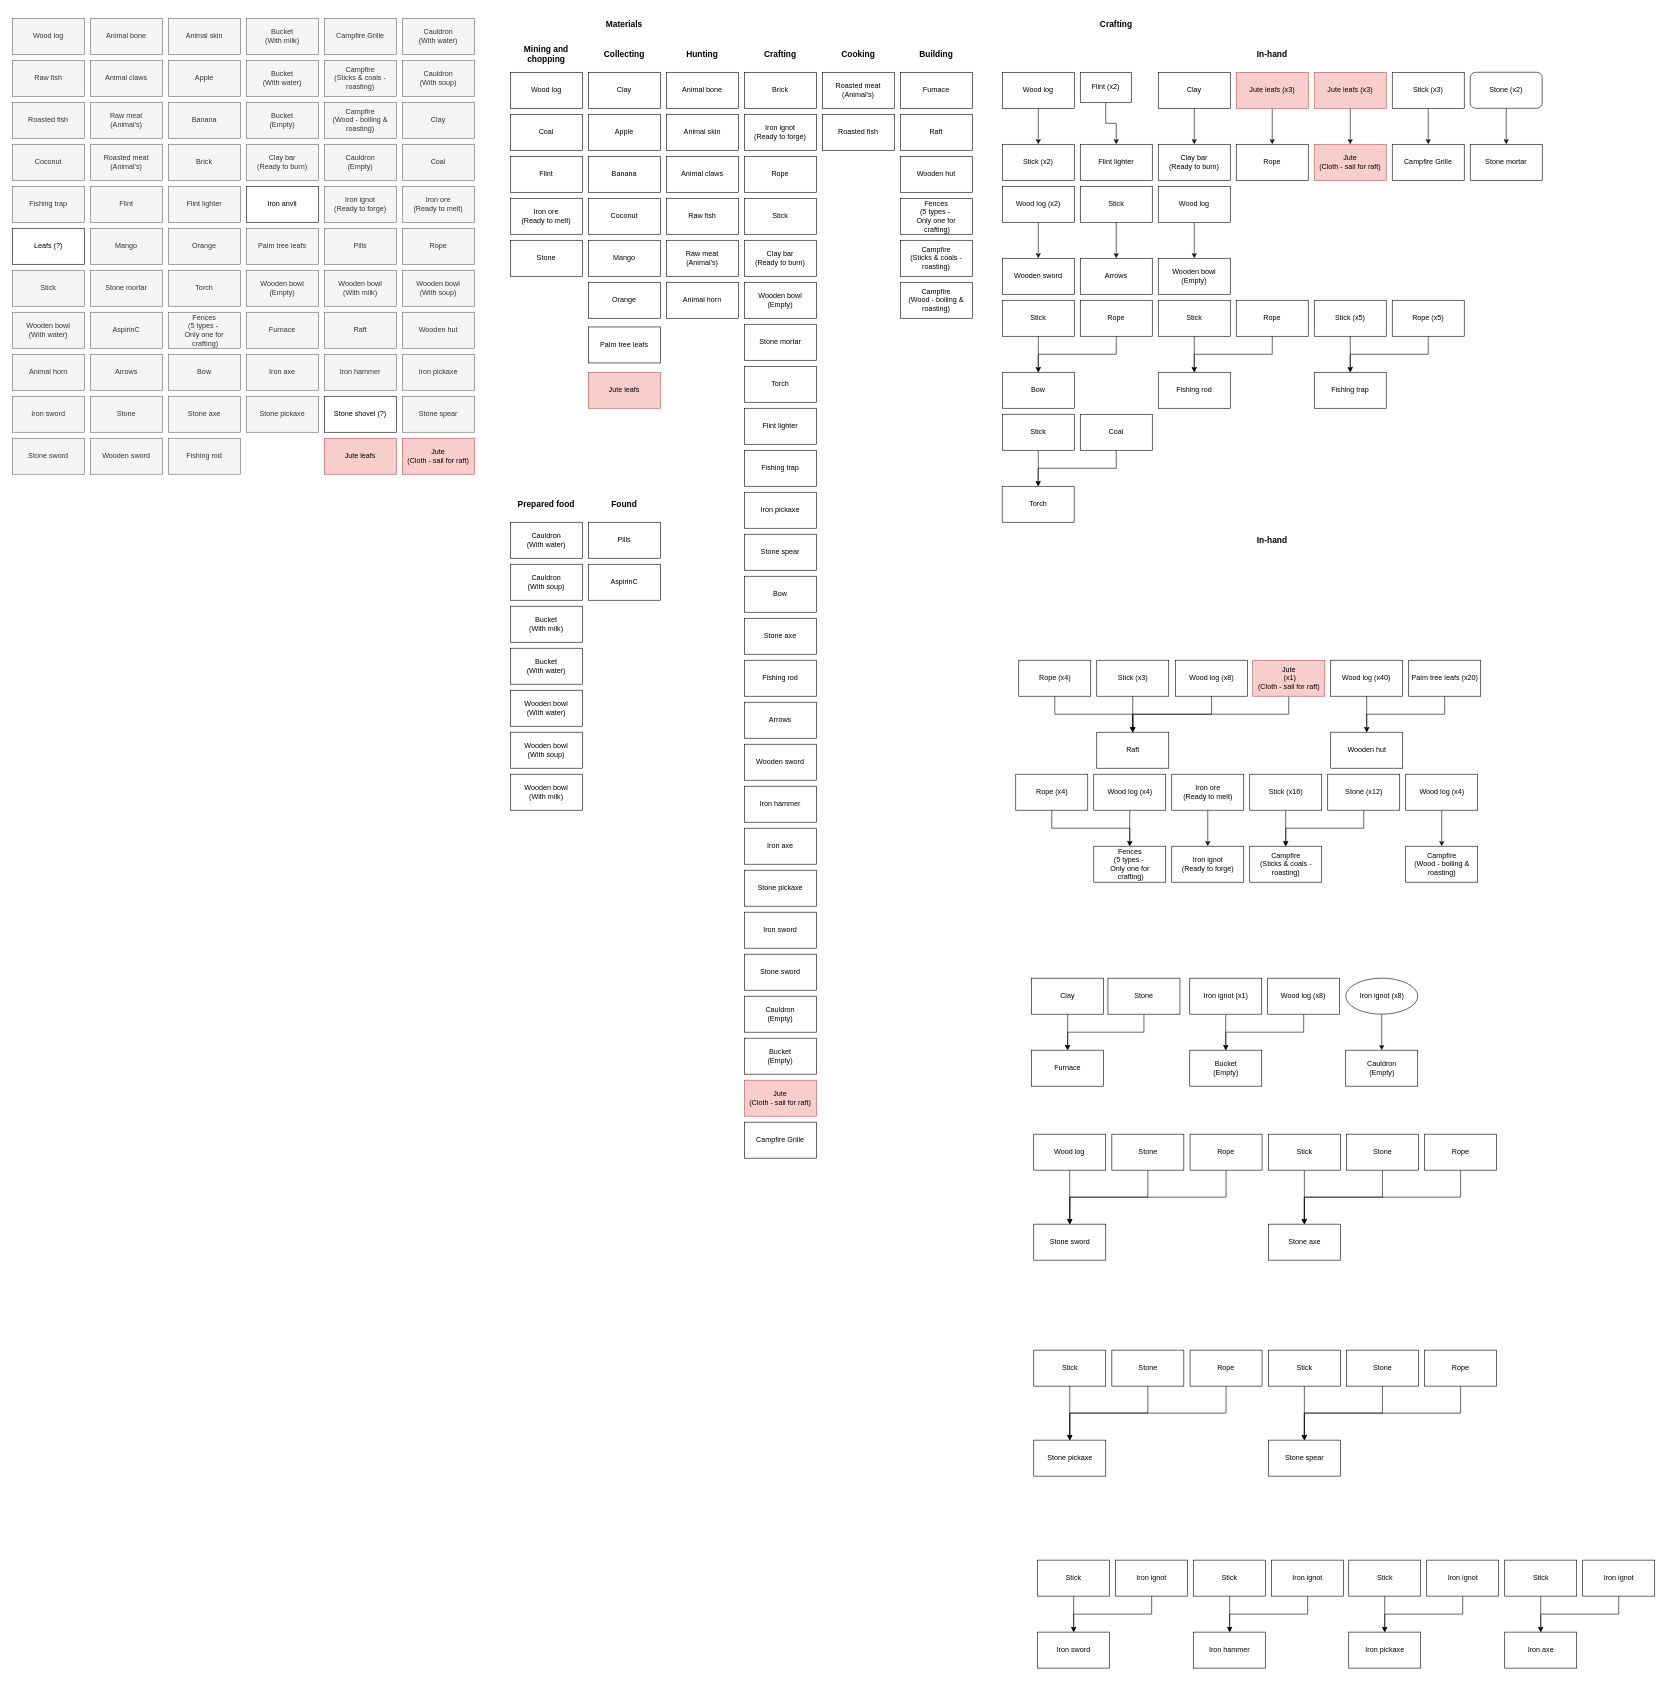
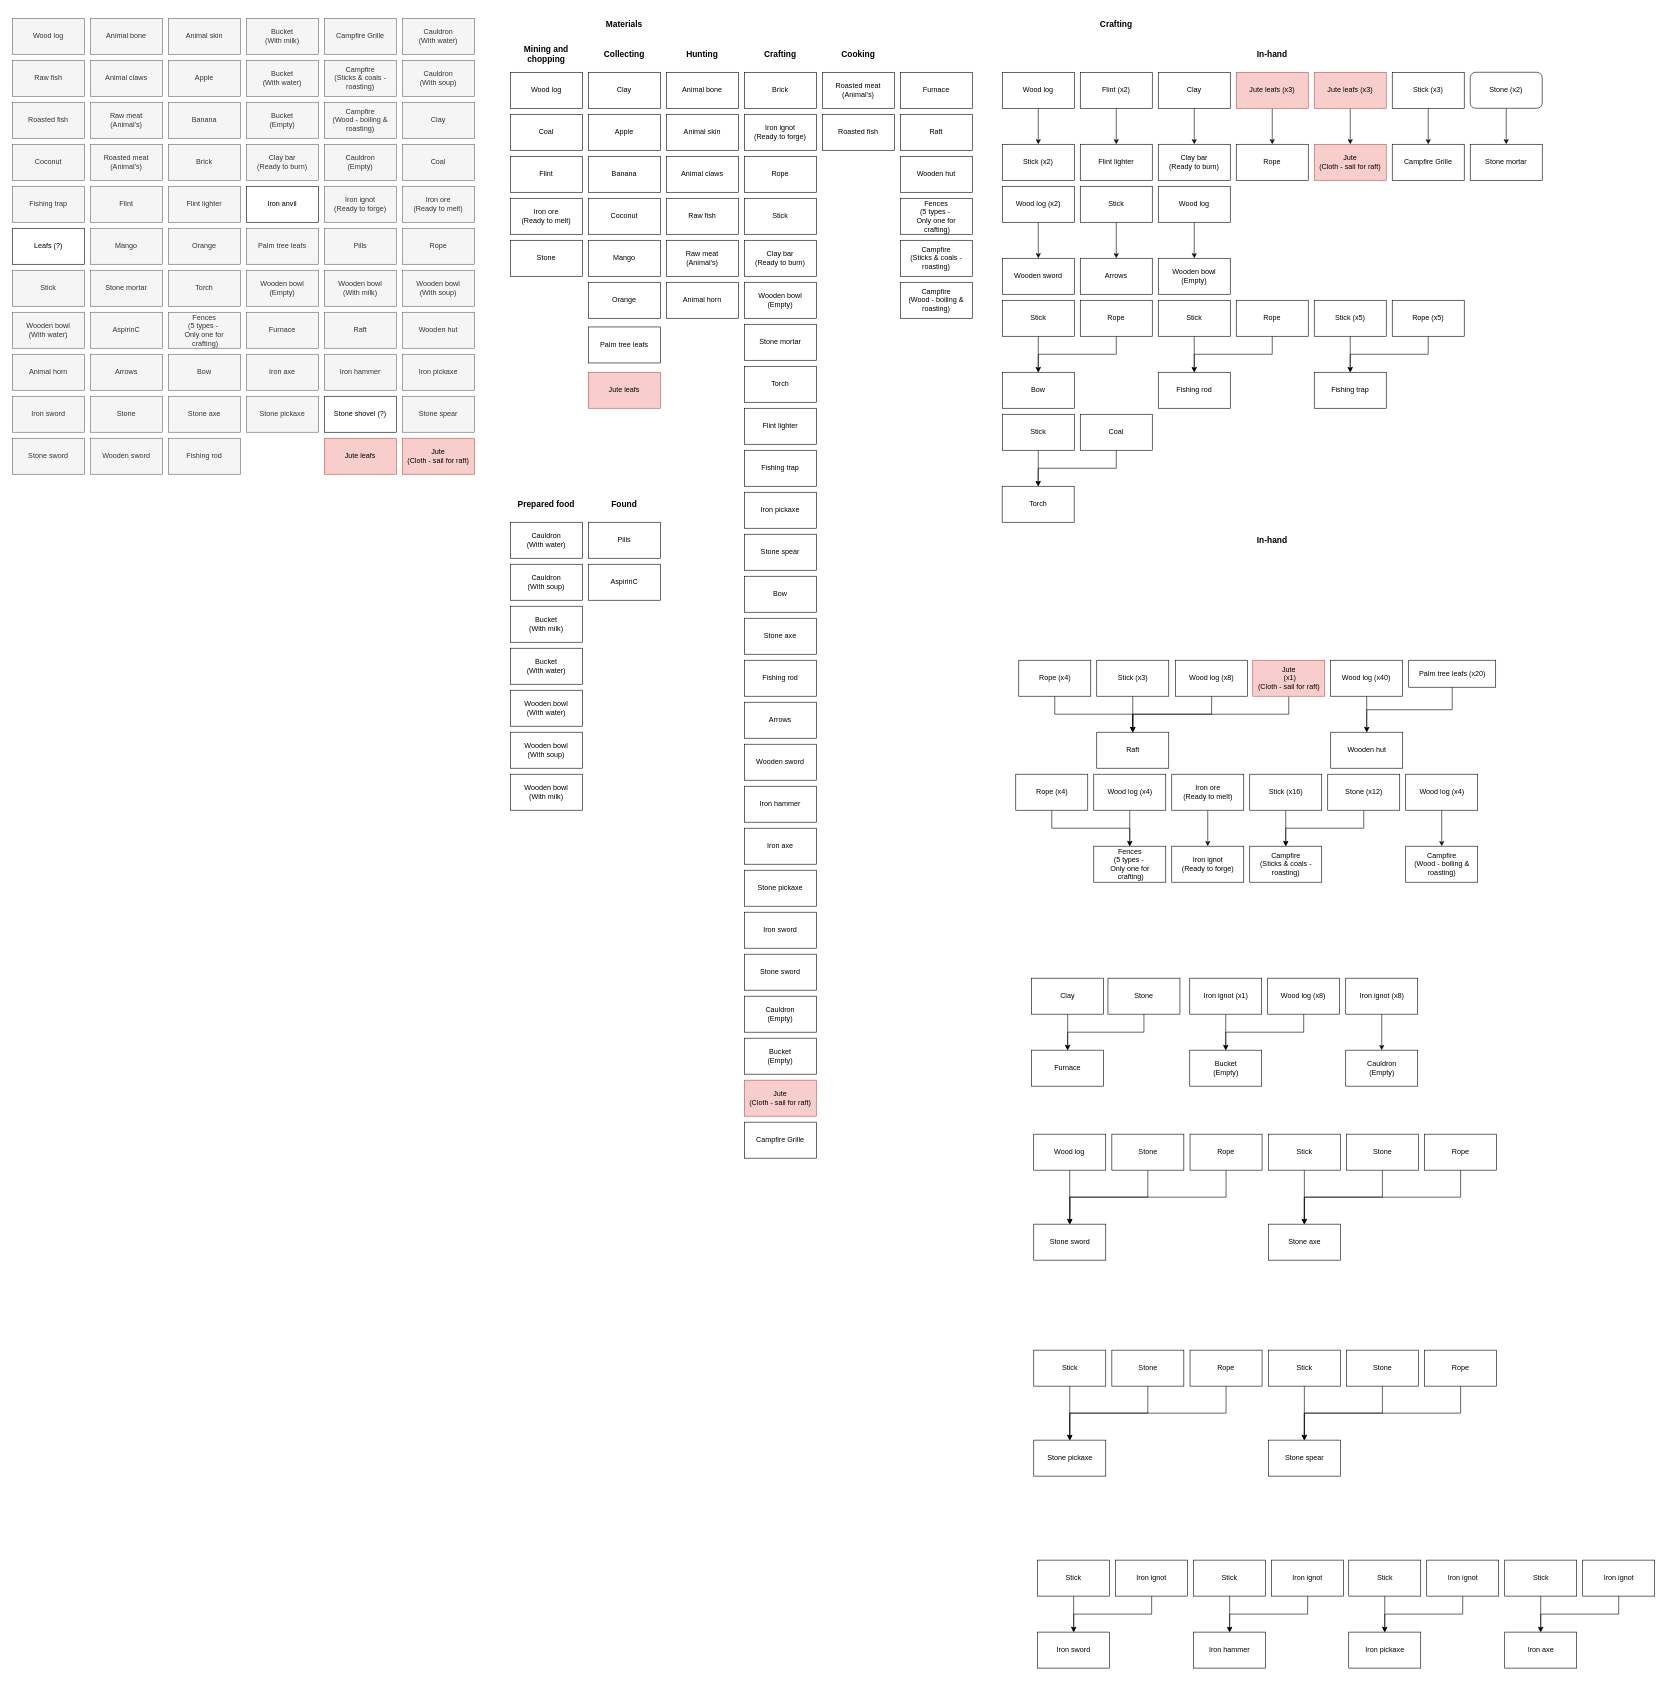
(936, 54) -> none
(1106, 87) -> (1116, 90)
(1445, 678) -> (1452, 674)
(1382, 996) -> (1382, 996)
